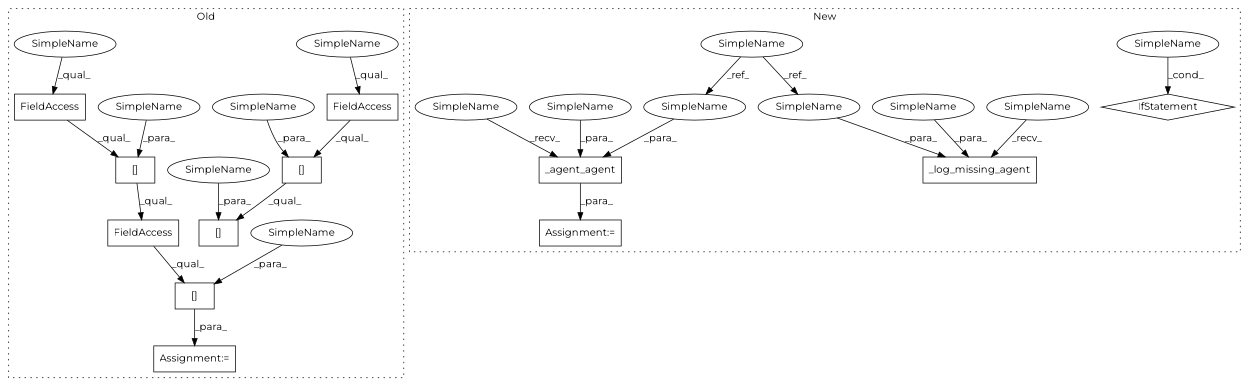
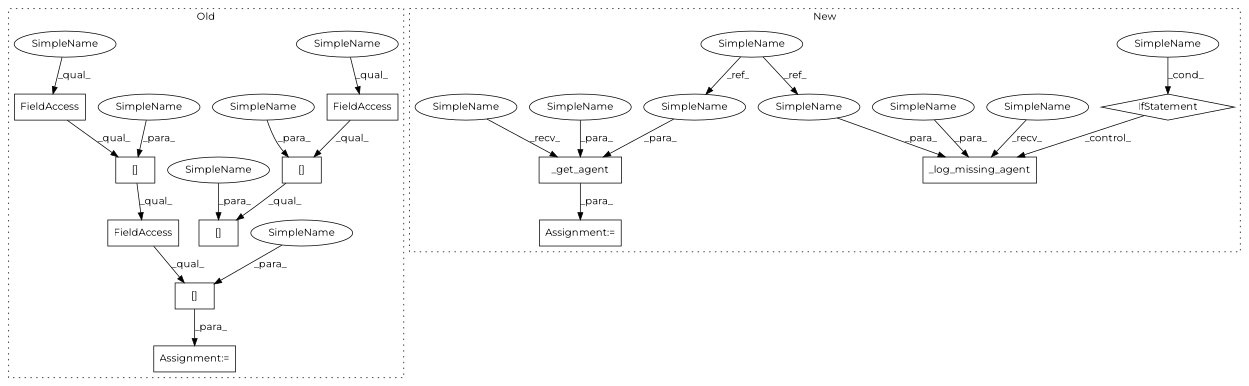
none -> (1084, 135)
(580, 170) -> (580, 170)
